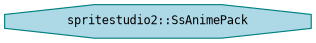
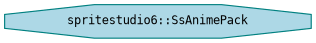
(158, 21) -> (158, 21)
